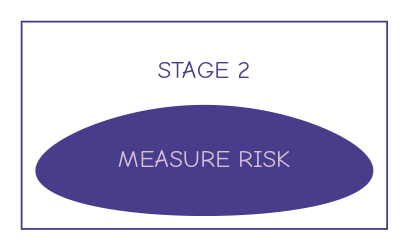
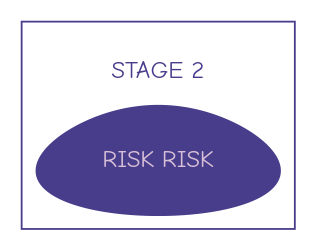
(204, 160) -> (158, 160)
